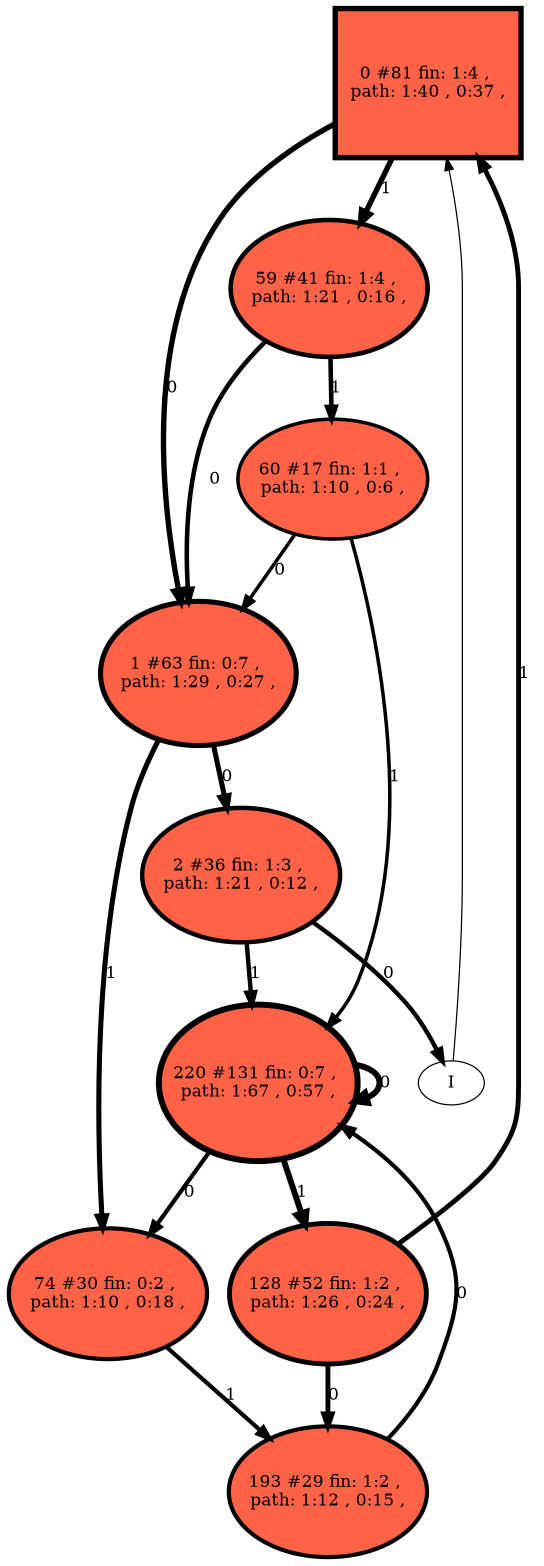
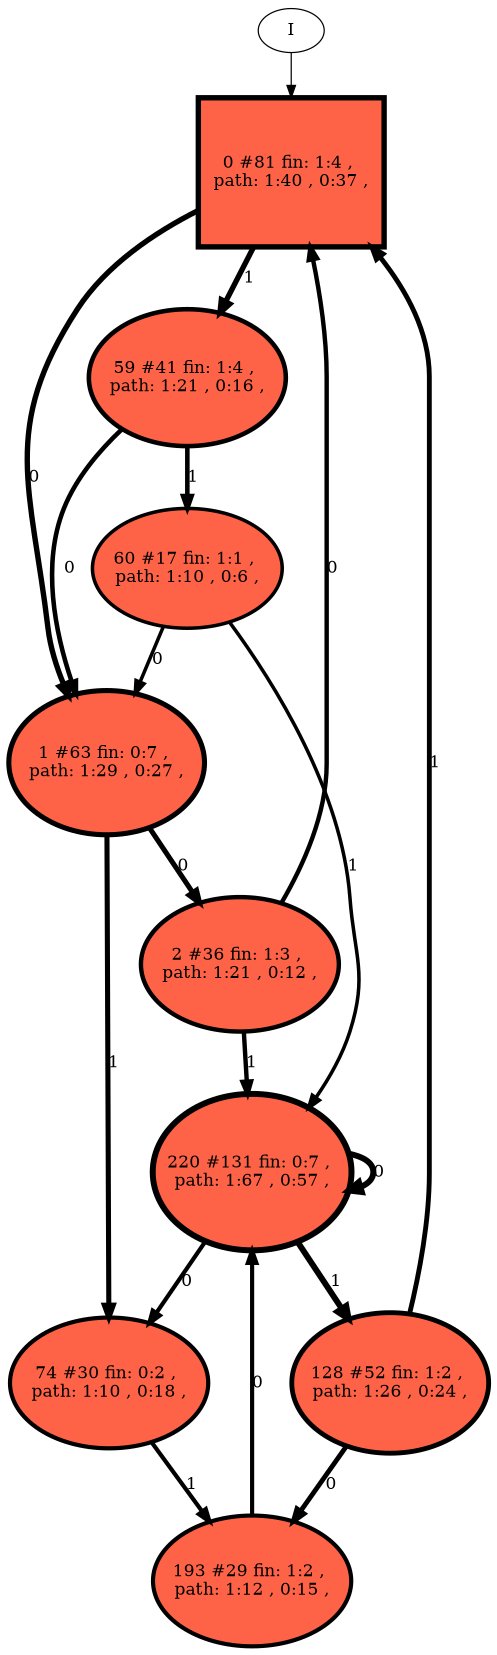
(383, 979) -> (327, 585)
